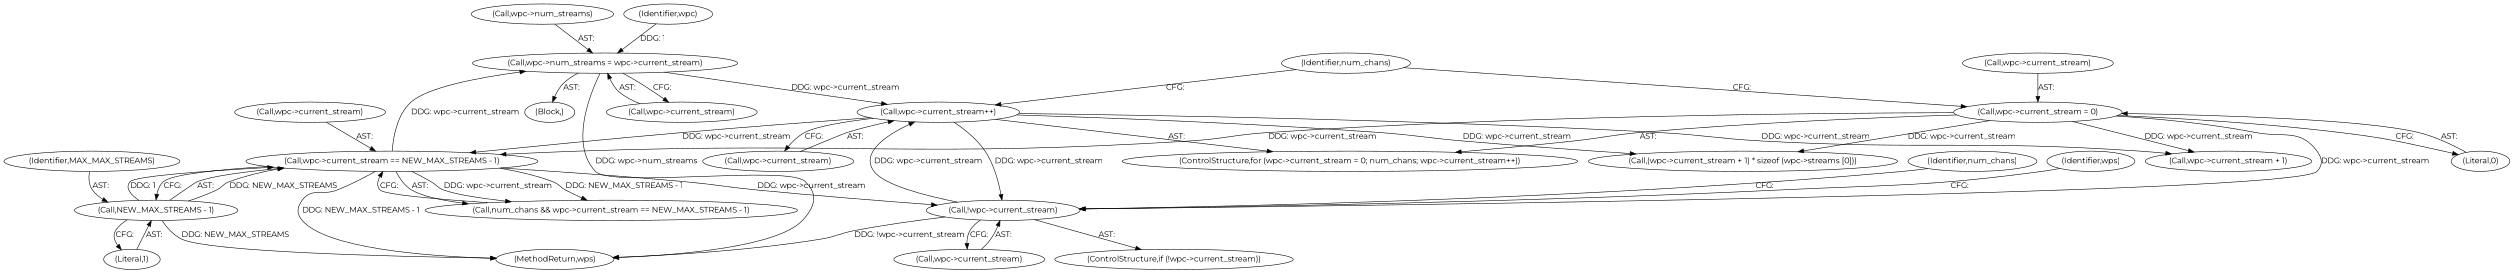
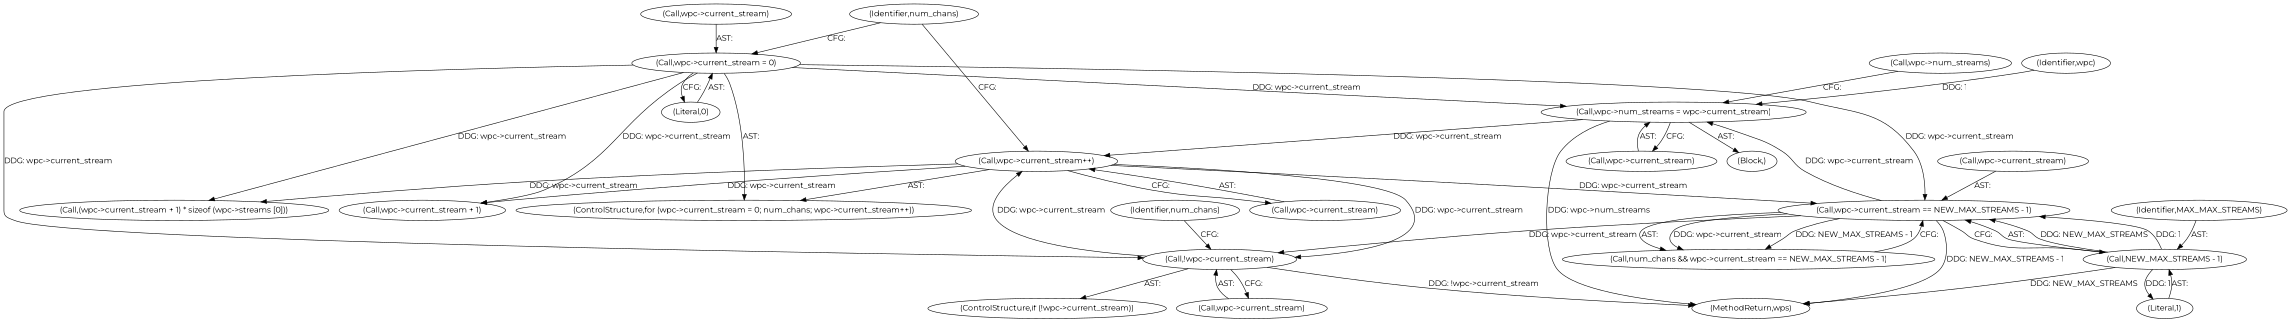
(588, 39) -> (1833, 88)
none -> (1176, 87)
(2091, 161) -> none
(126, 235) -> (2159, 284)
